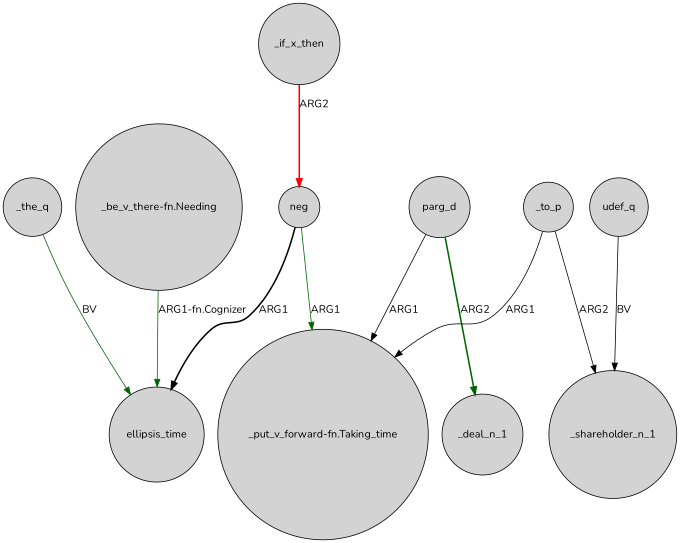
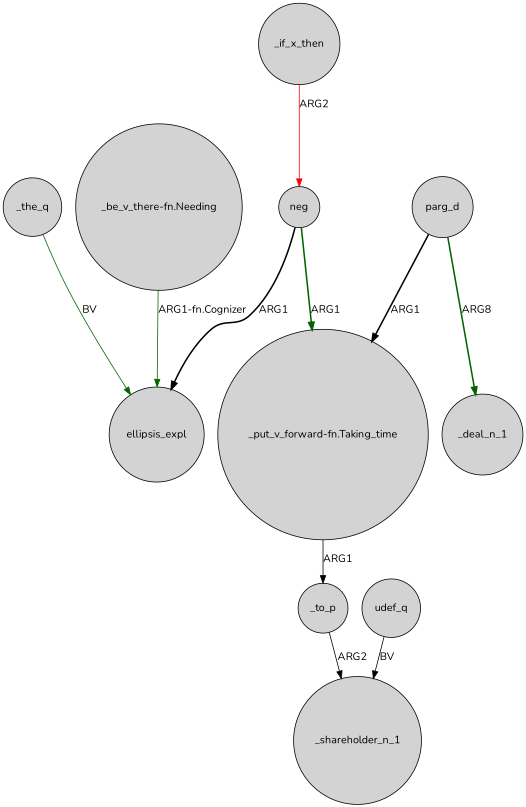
(299, 132) -> (299, 132)
(306, 275) -> (306, 275)
(400, 284) -> (402, 284)
(475, 310) -> (477, 310)
(492, 316) -> (323, 558)
(157, 435) -> (157, 435)
